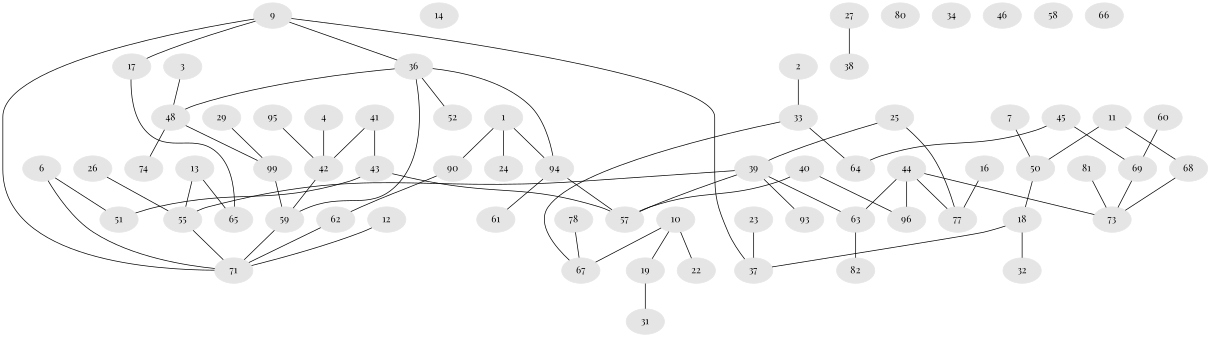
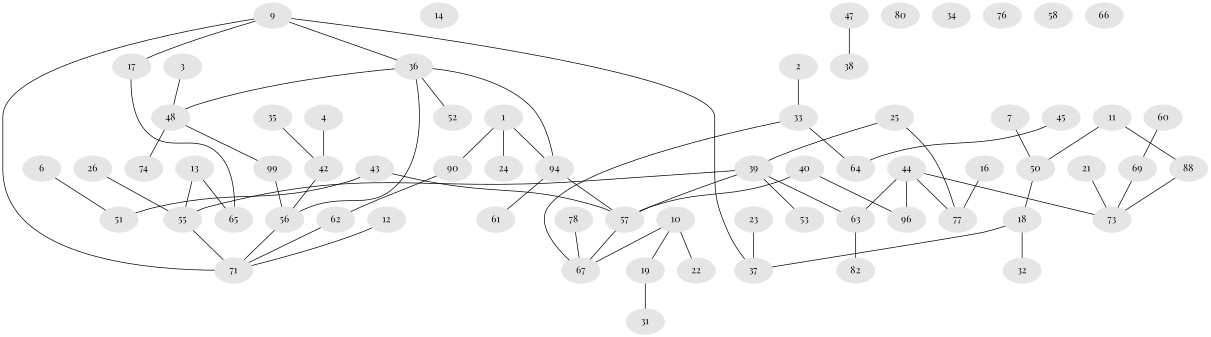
(849, 16) -> (849, 16)
(1002, 16) -> (1002, 16)
(222, 118) -> none
(273, 118) -> (273, 118)
(375, 118) -> none
(1099, 143) -> none
(1087, 169) -> (1087, 169)
(1189, 169) -> (1189, 169)
(285, 220) -> (285, 220)
(805, 220) -> (805, 220)
none -> (603, 245)
(119, 246) -> none
